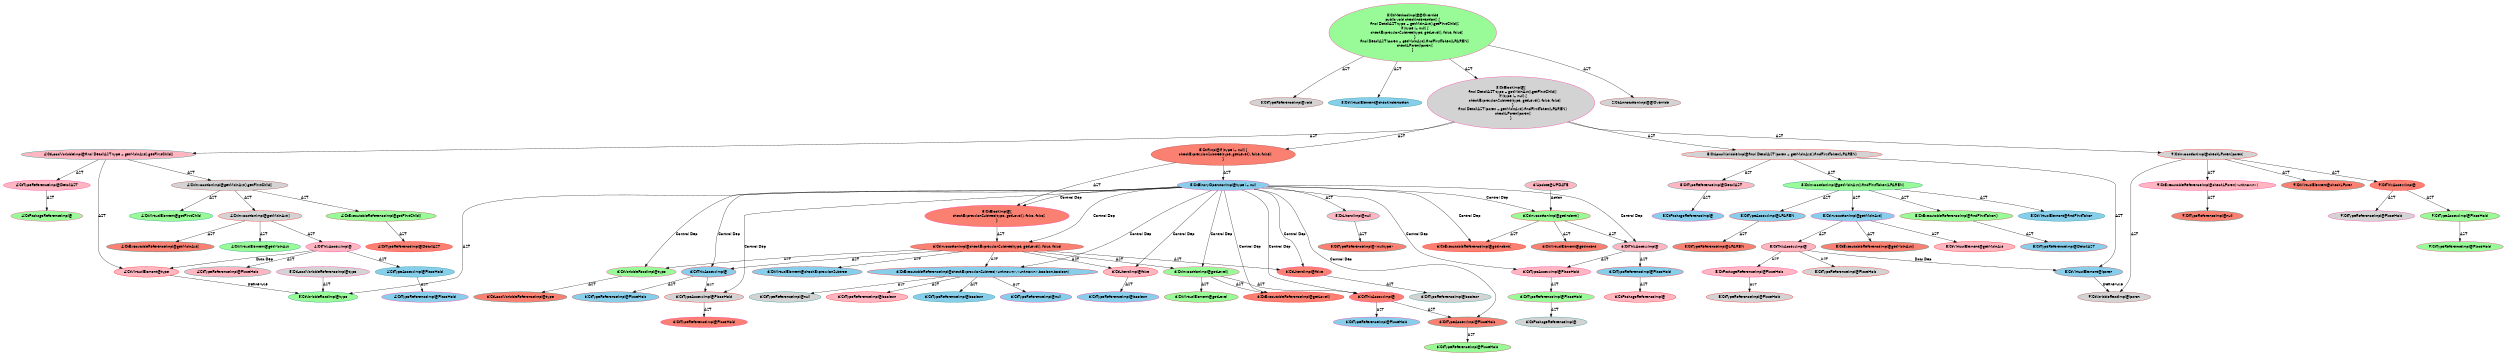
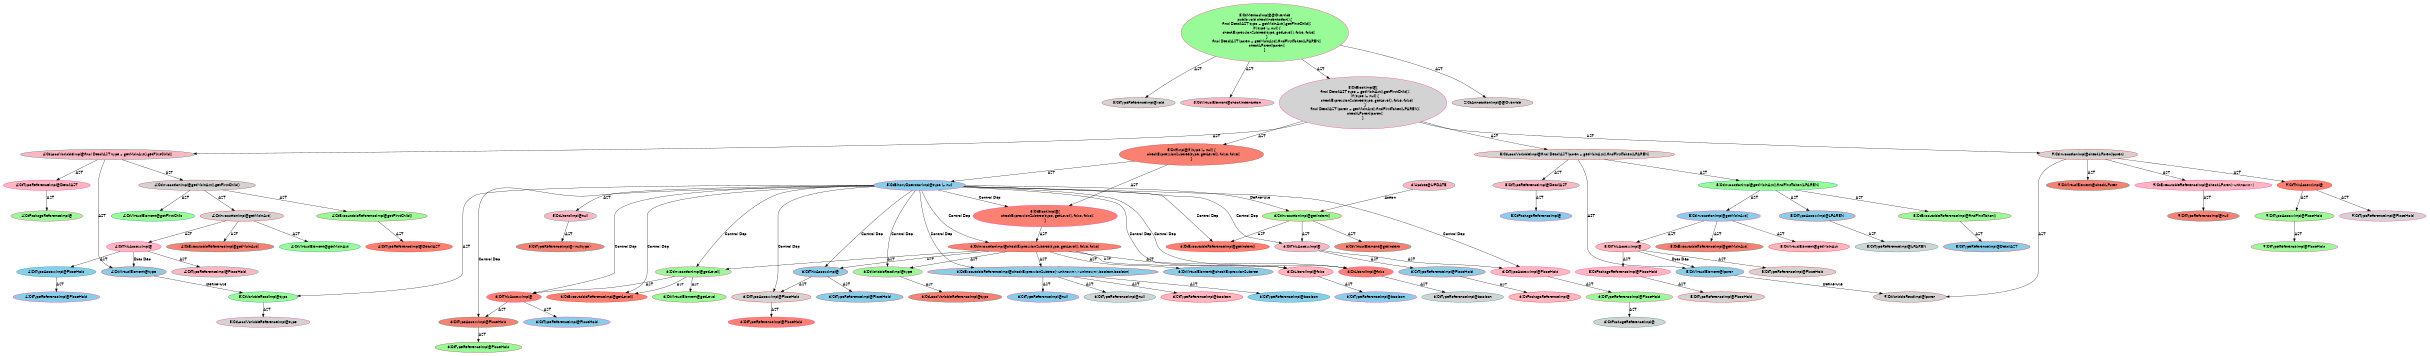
(1375, 103) -> (1227, 103)
(1497, 198) -> (1260, 198)
(2062, 216) -> none
(1714, 247) -> (1897, 247)
(147, 272) -> (134, 272)
(323, 283) -> (263, 308)
